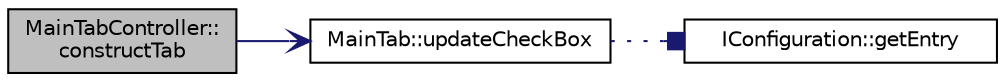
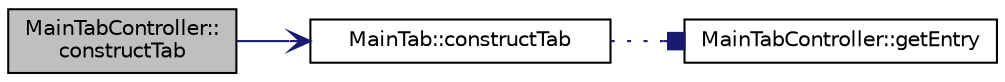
(460, 41) -> (460, 41)
(841, 41) -> (841, 41)
